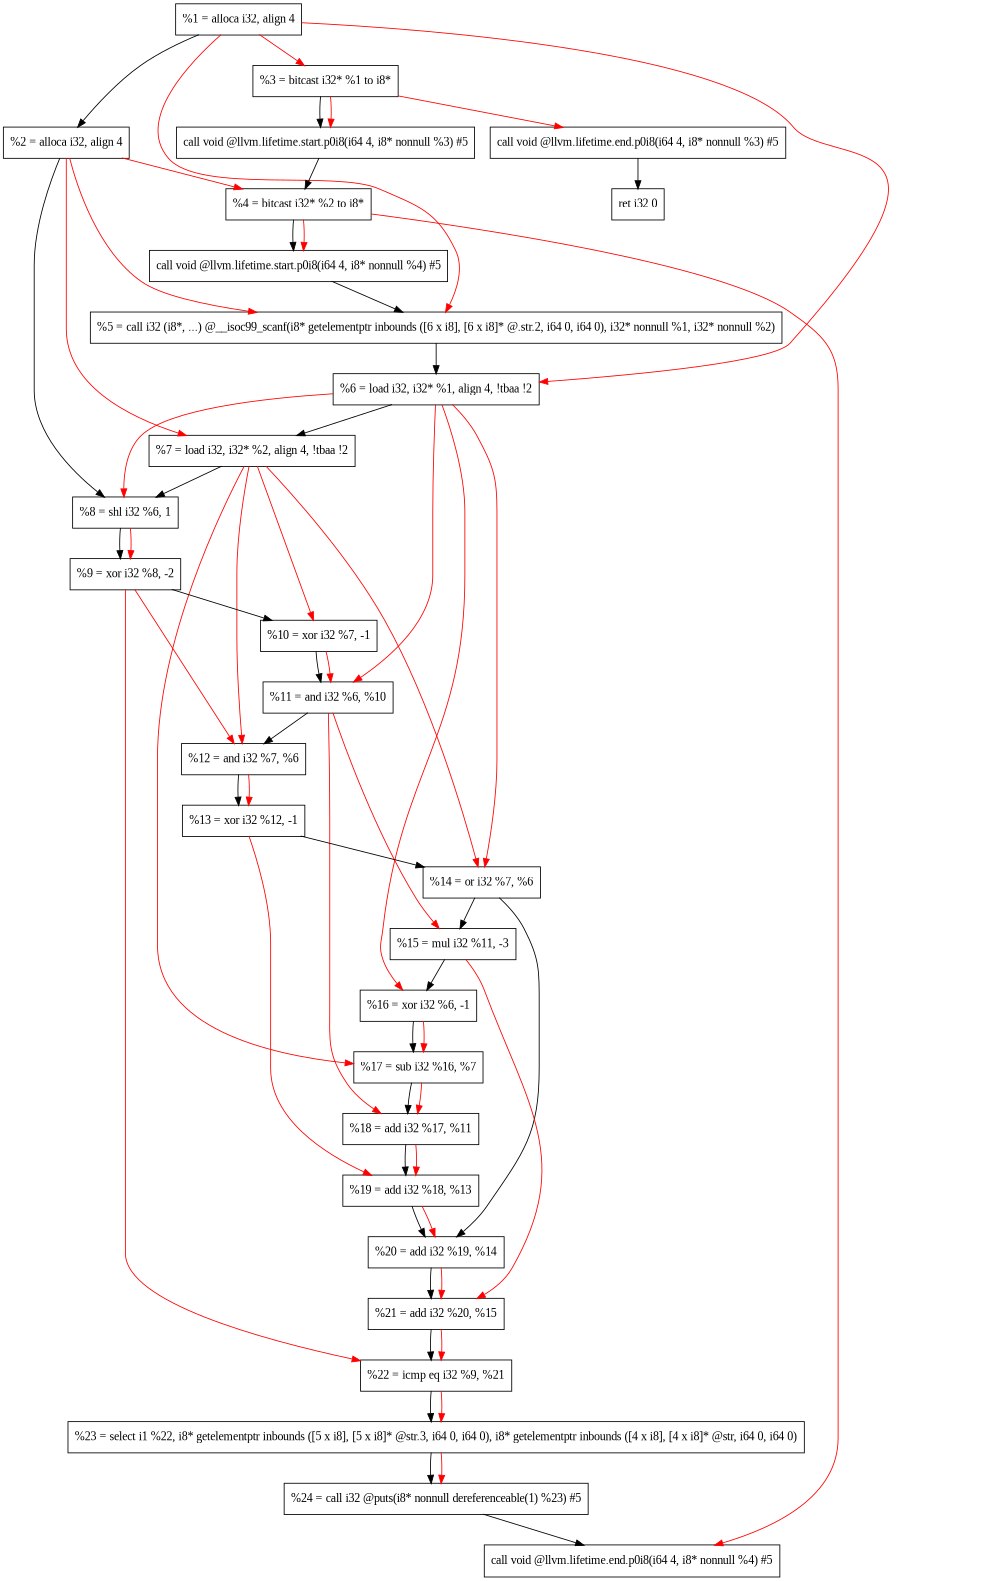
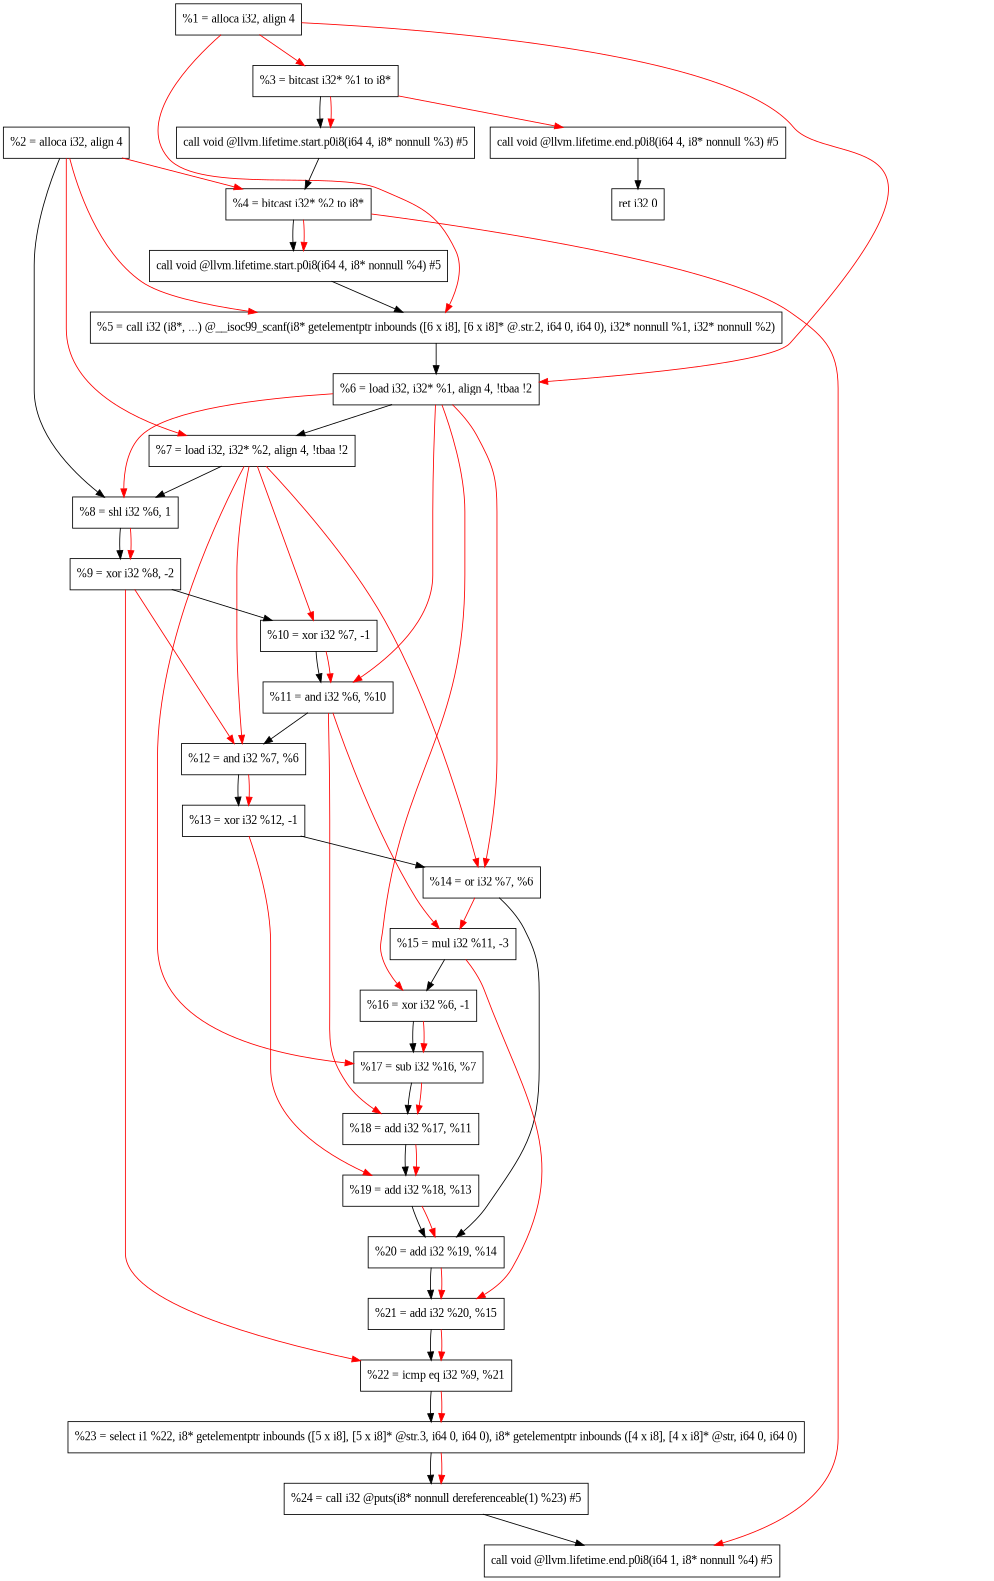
(135, 70) -> none
(469, 909) -> (469, 909)
(632, 1561) -> (632, 1561)
